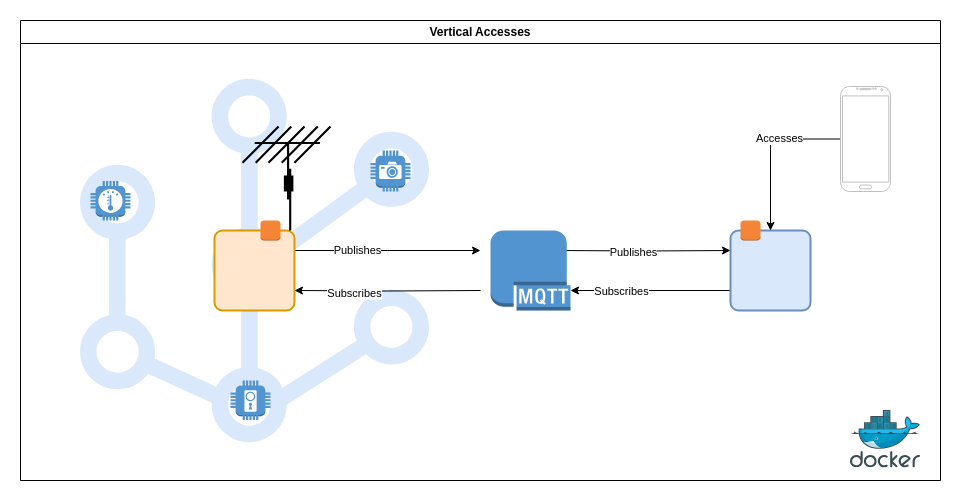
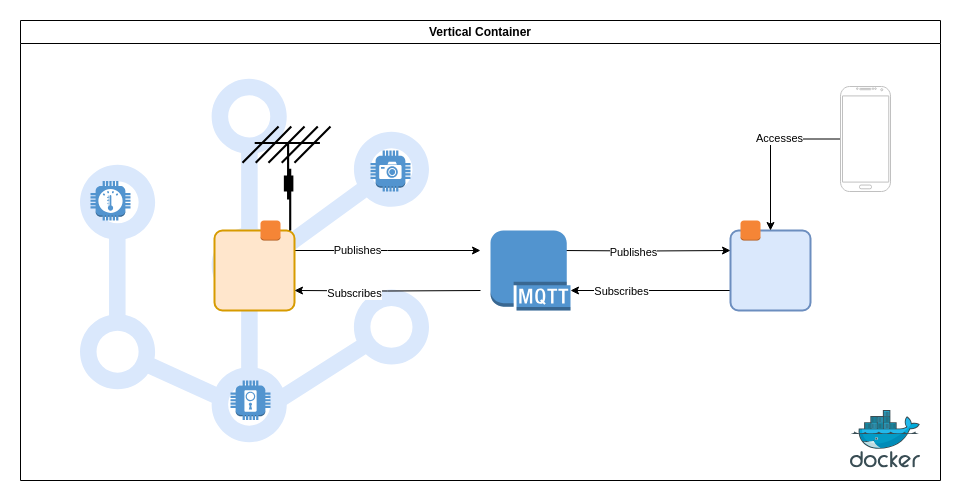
(481, 33) -> (481, 33)
